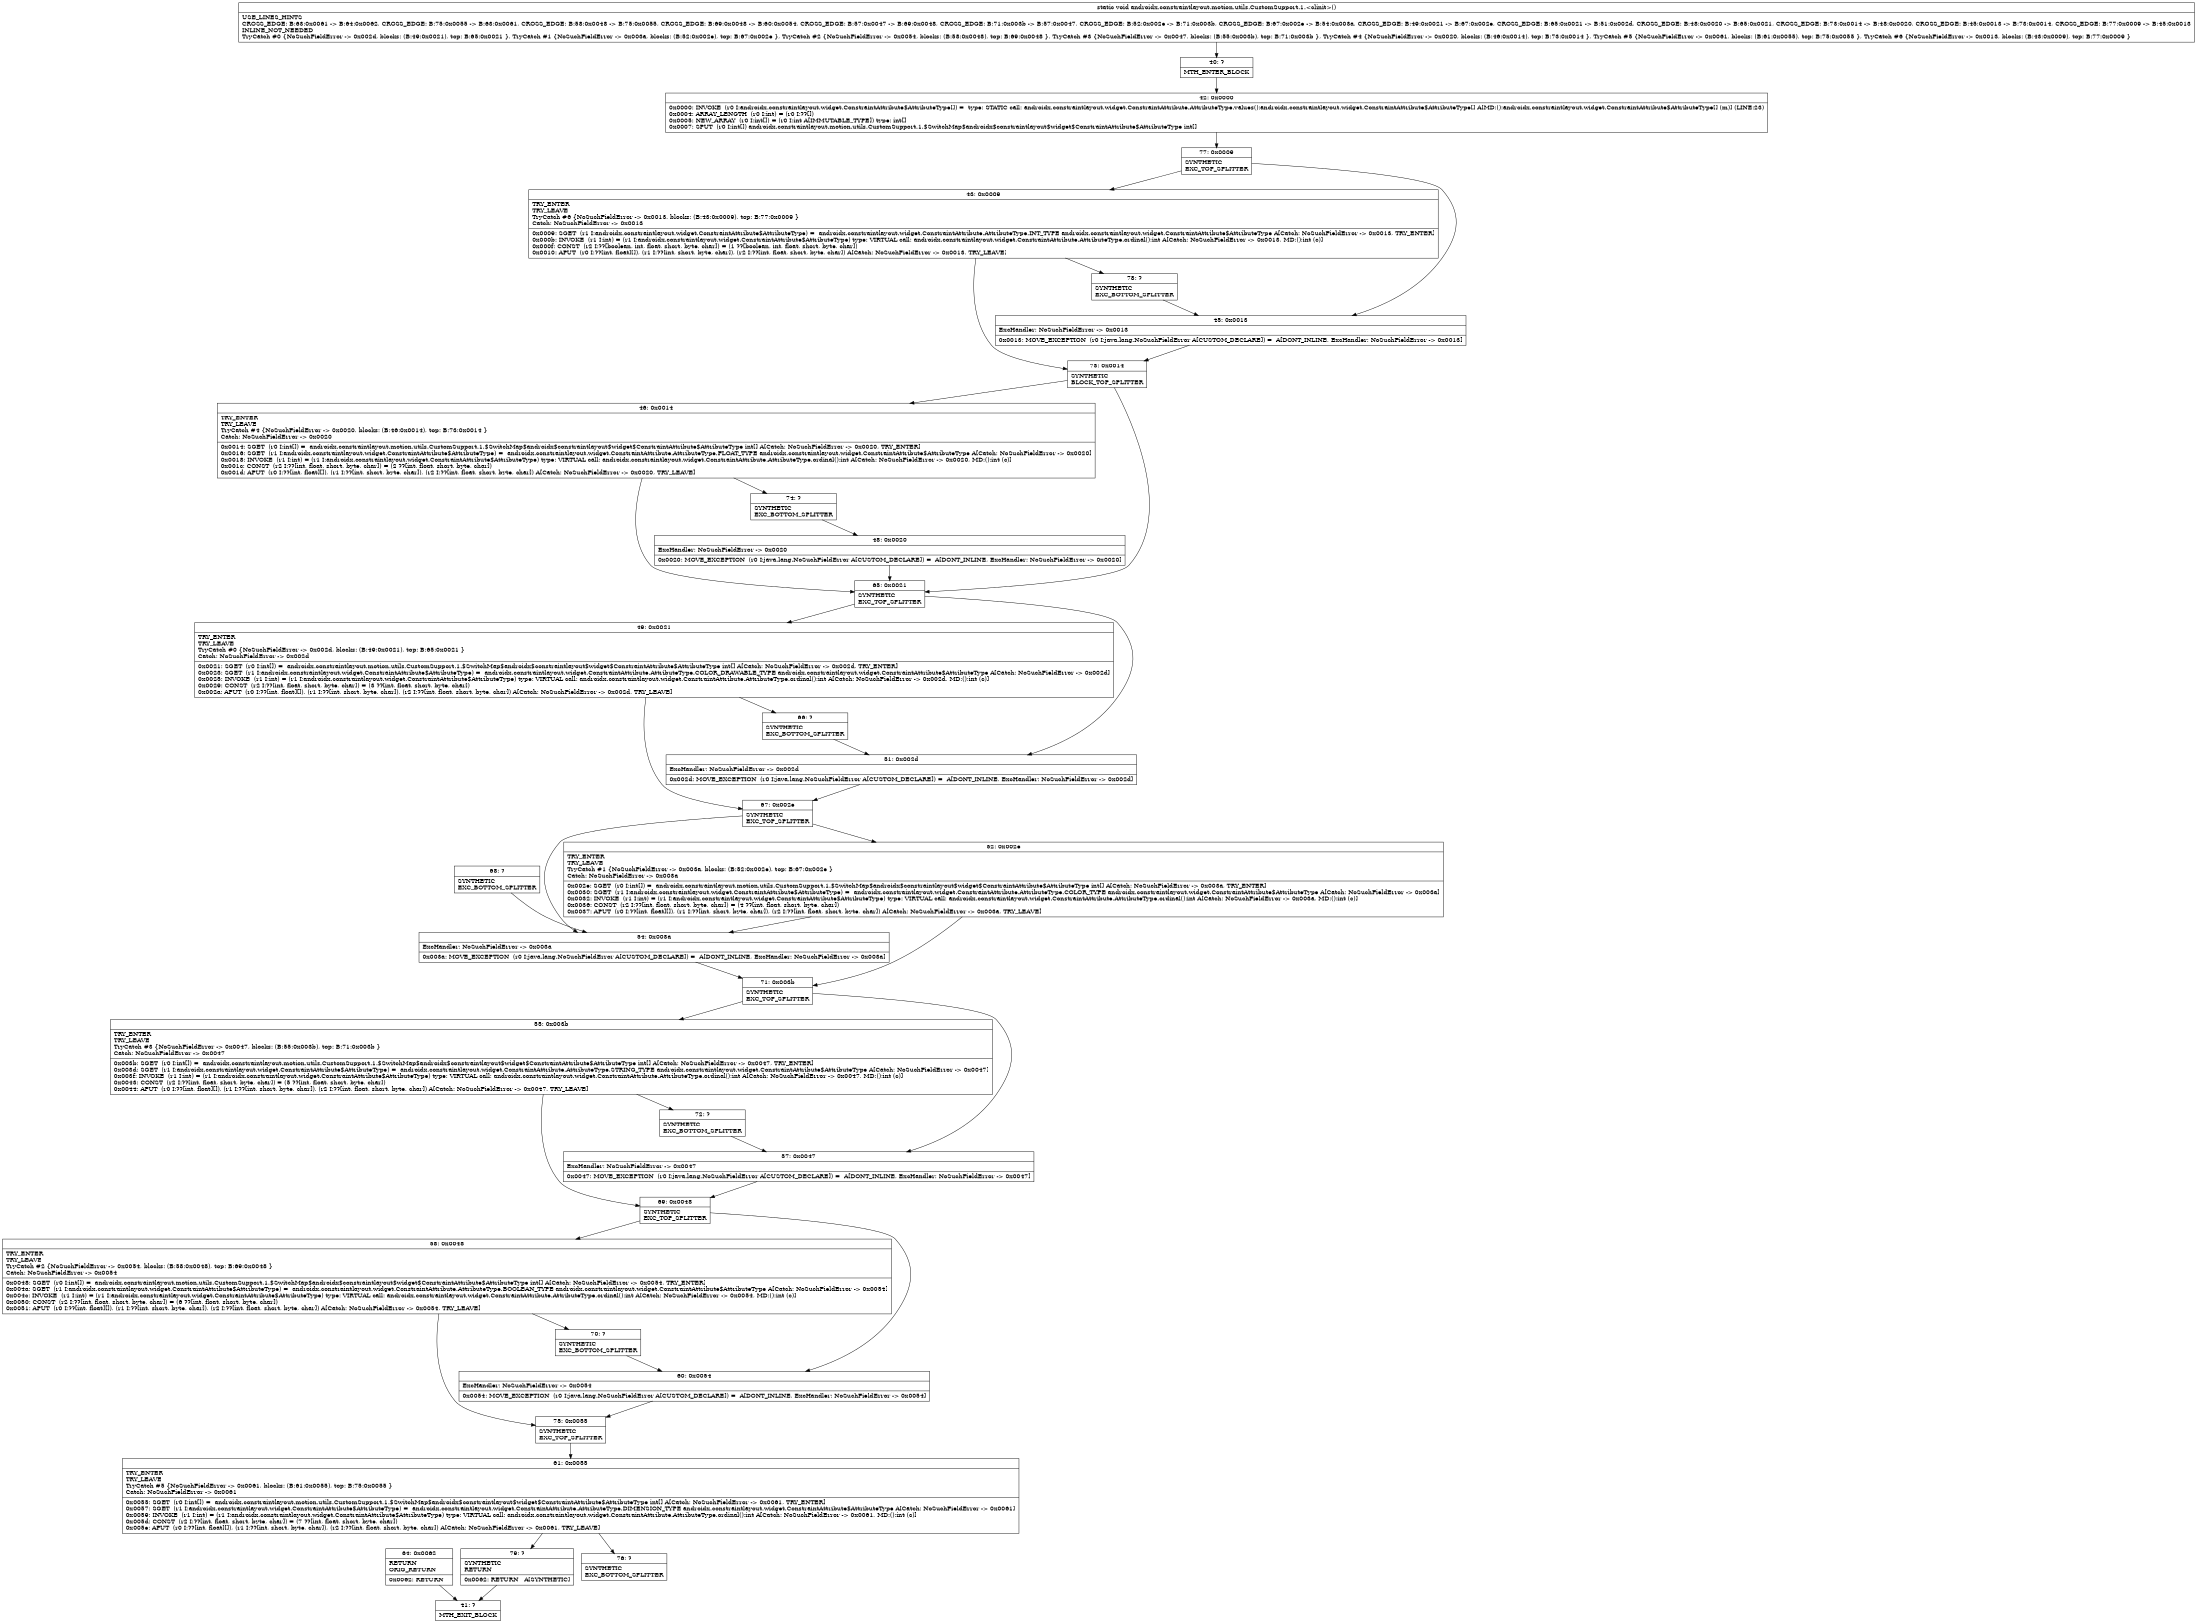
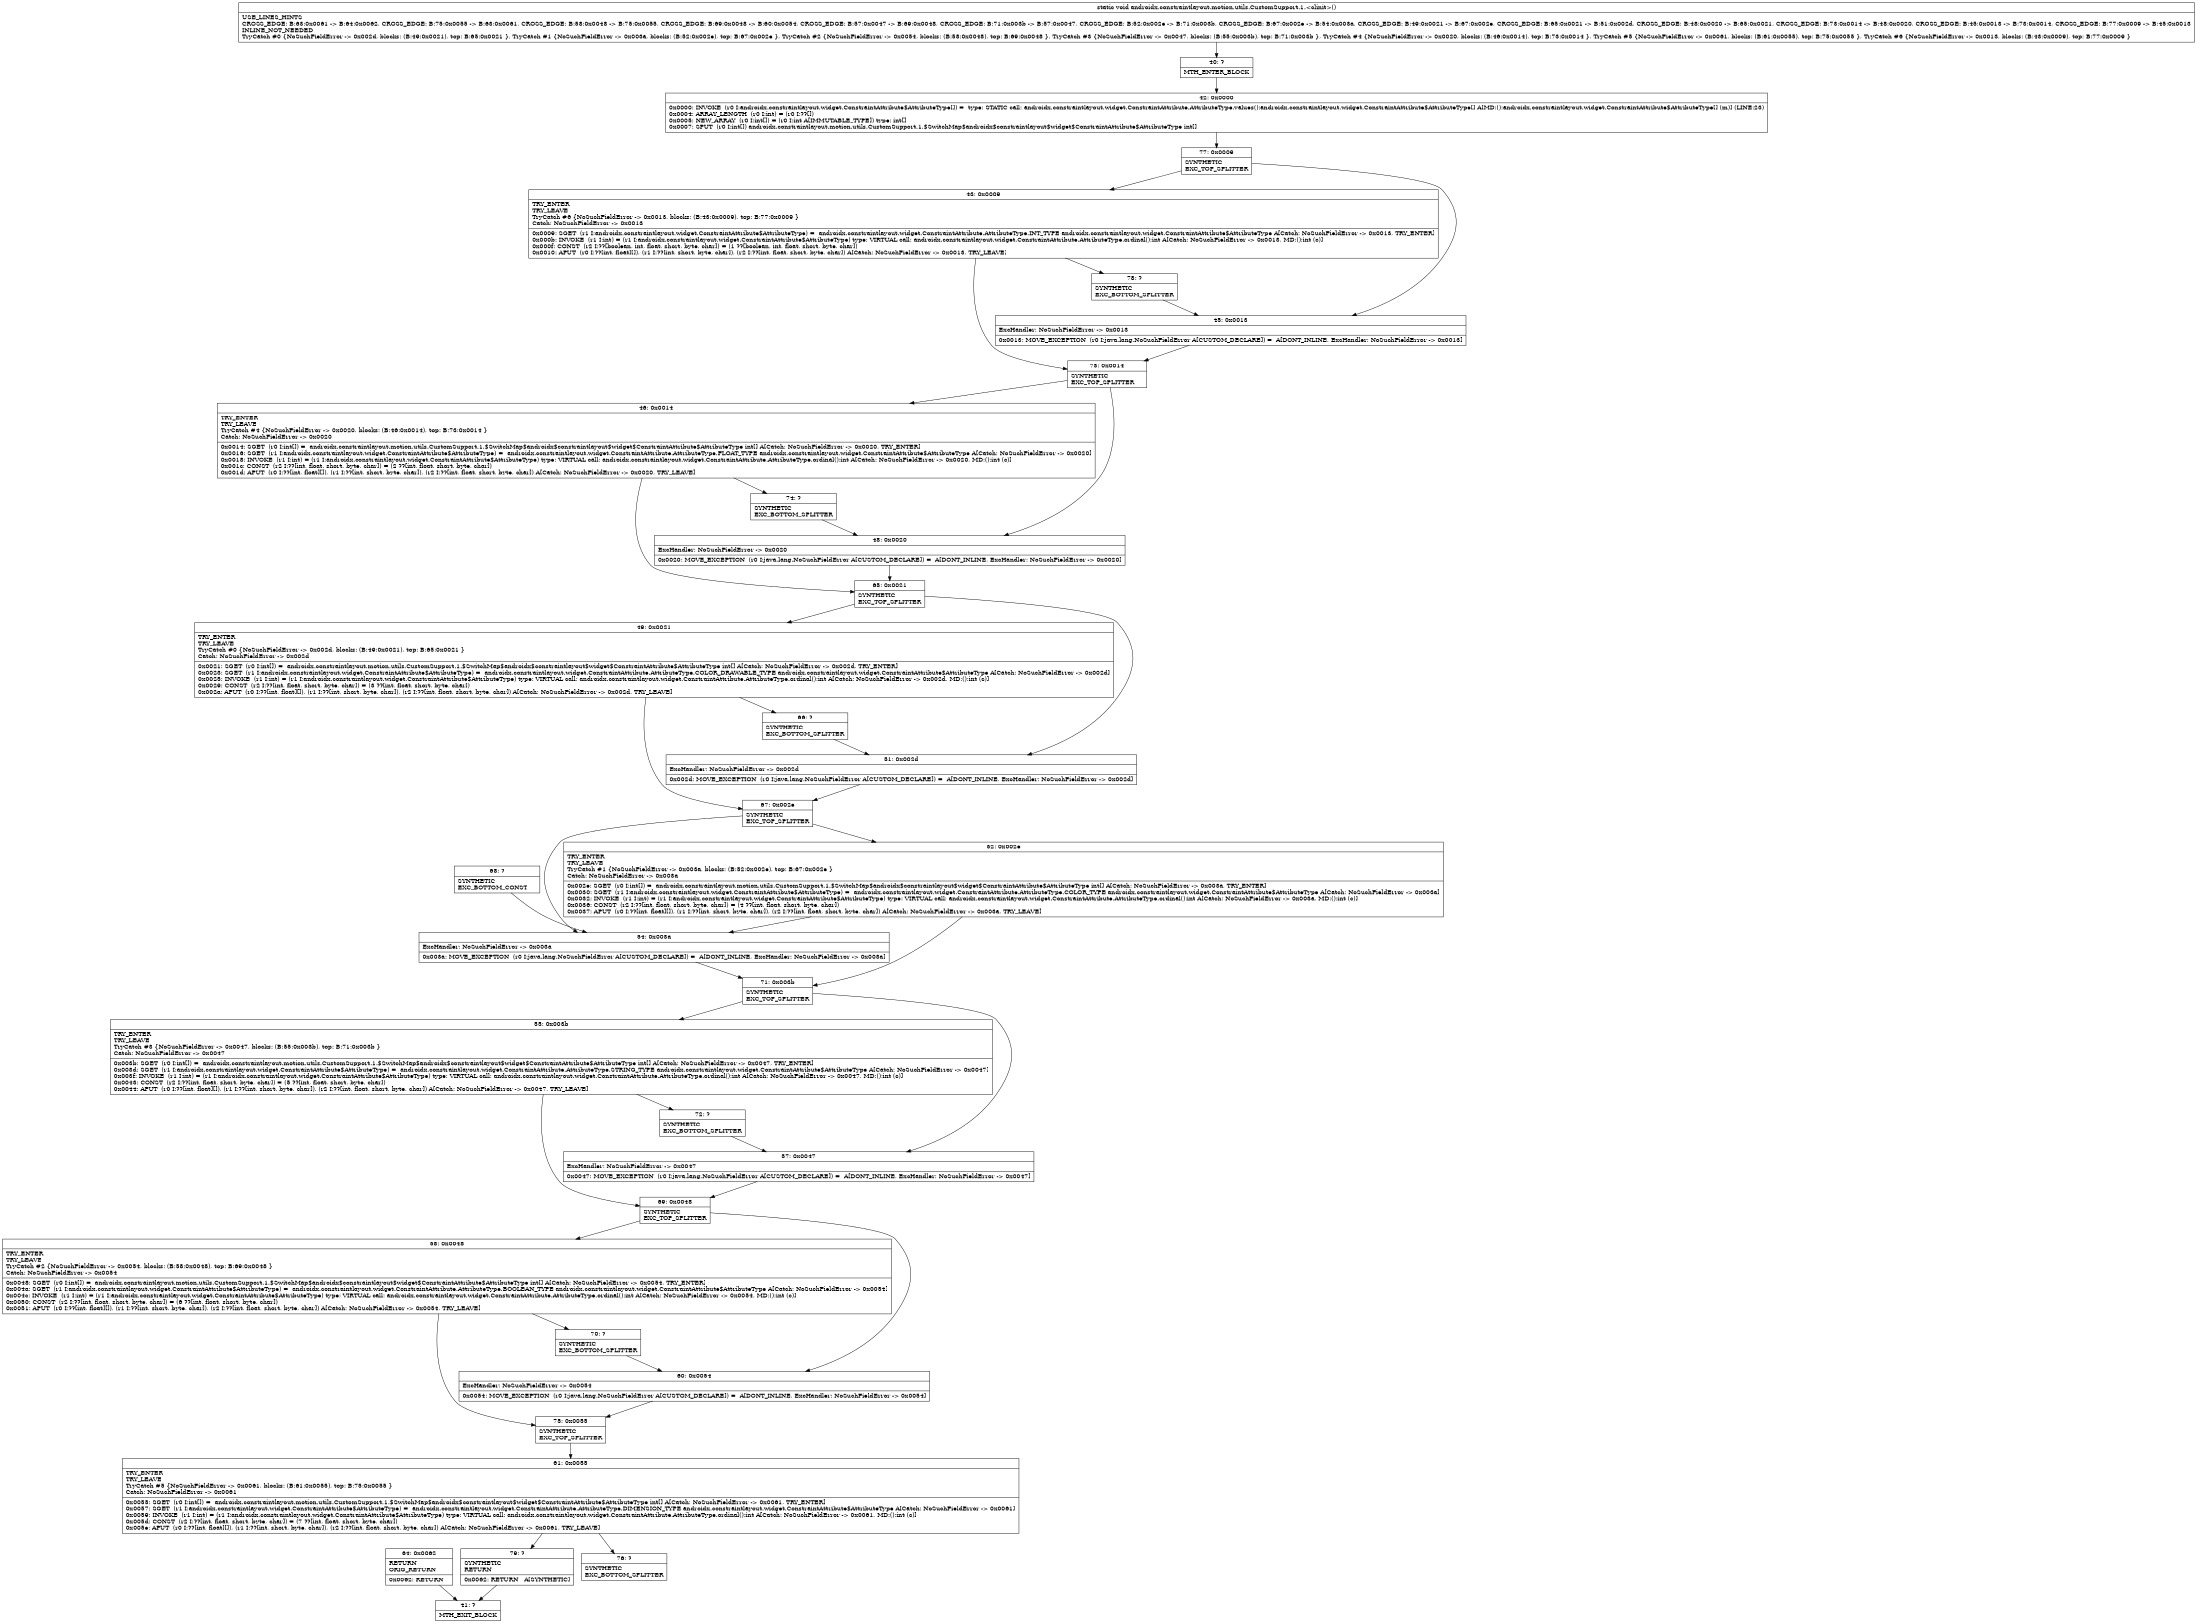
(1107, 382) -> (1103, 382)
(1123, 569) -> (1094, 484)
(497, 888) -> (493, 888)
